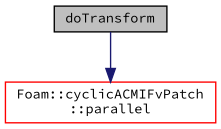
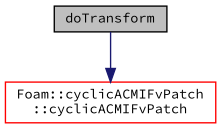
(111, 102) -> (111, 102)
